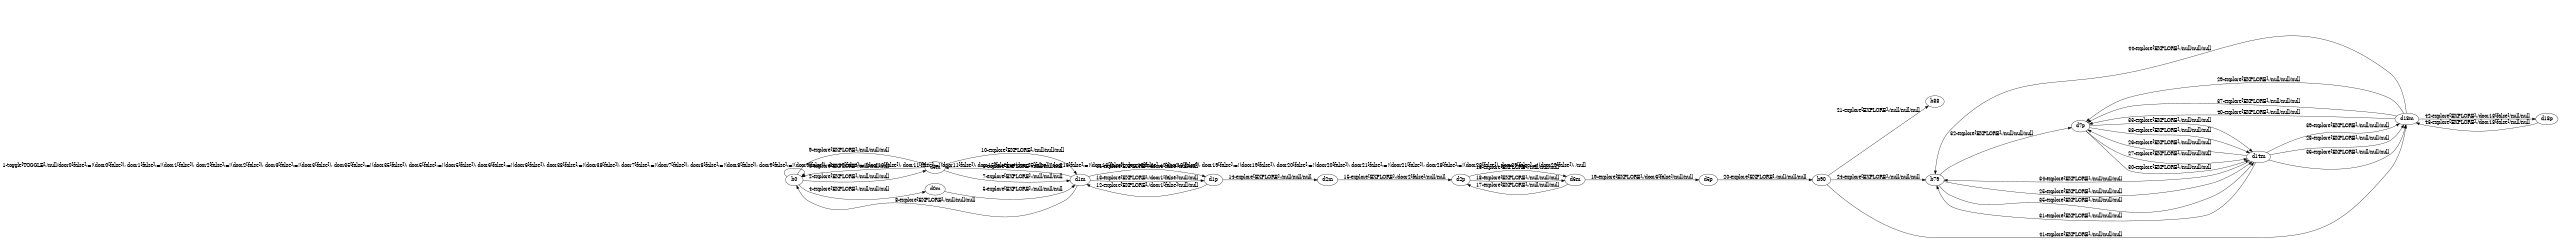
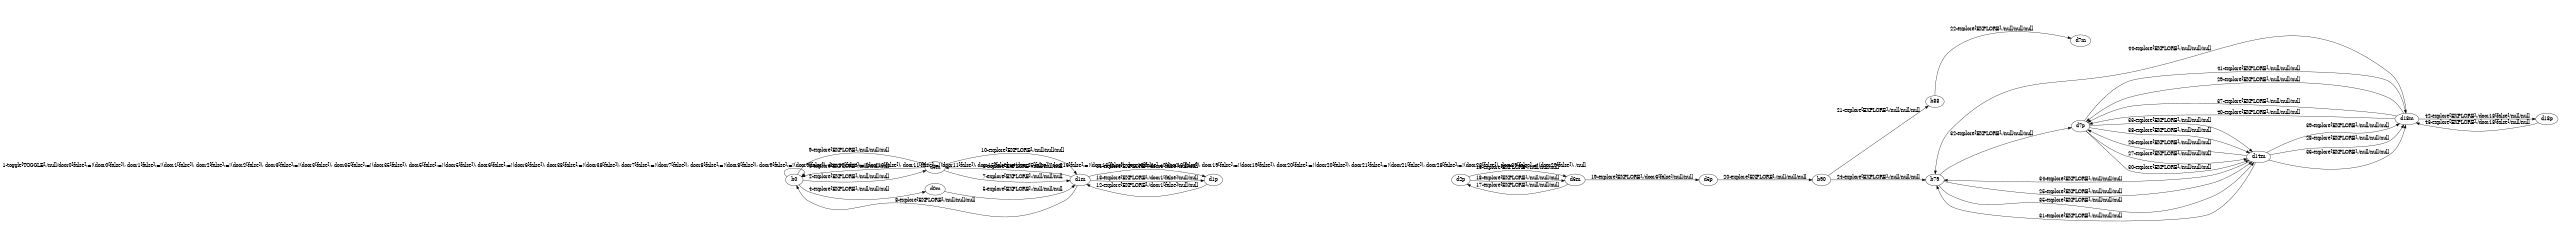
none -> (2081, 41)
(1328, 180) -> none
(2135, 237) -> (2246, 72)
